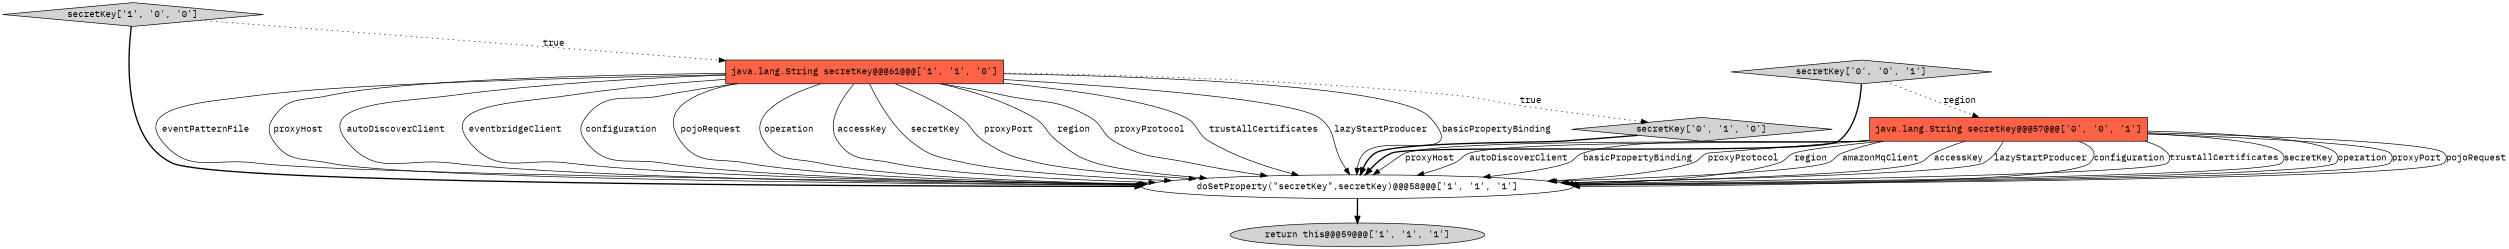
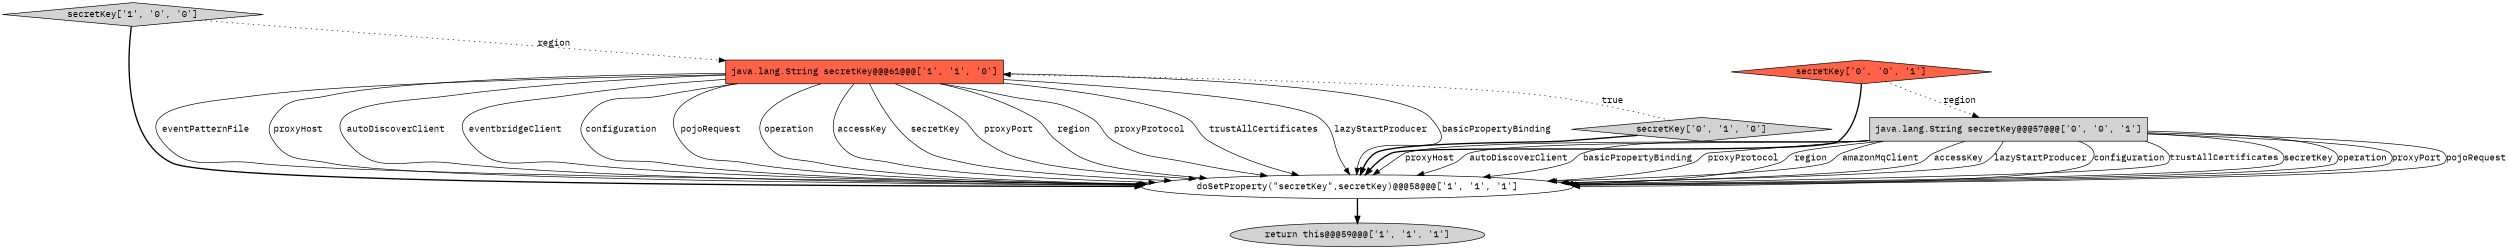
(554, 43) -> (554, 43)
(1861, 72) -> (1861, 72)
(1324, 85) -> (1342, 83)
(2009, 129) -> (2009, 129)
